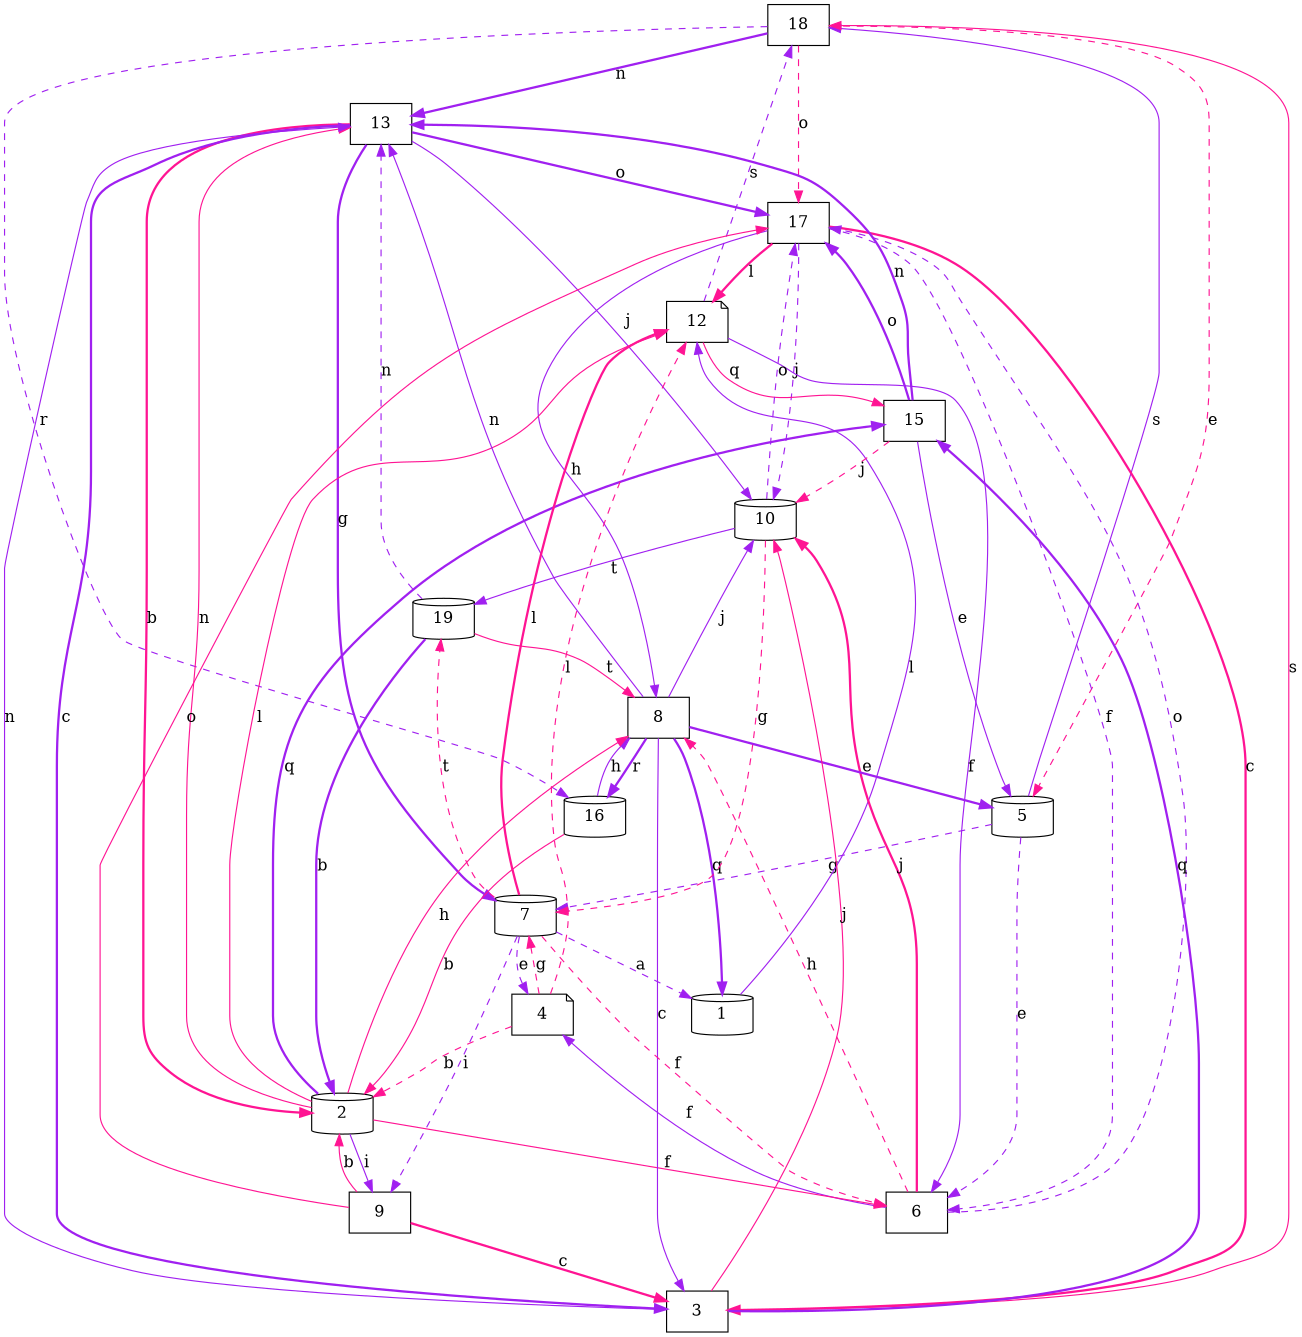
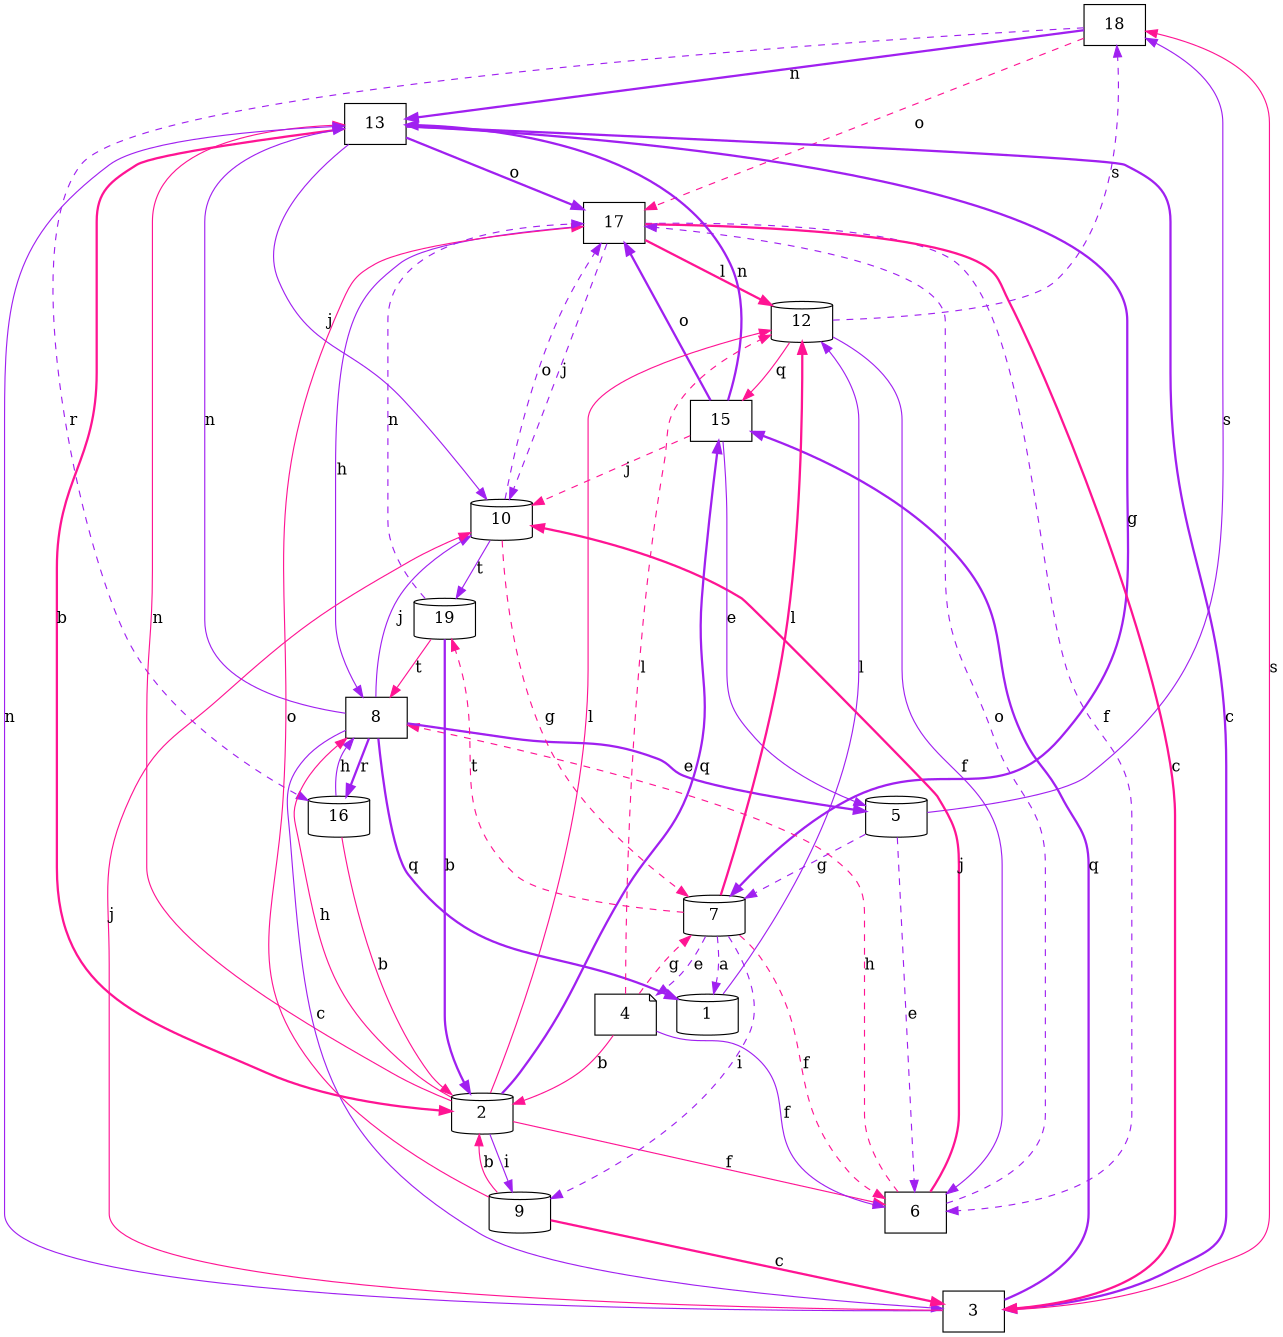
(1209, 264) -> none
(697, 322) -> (802, 322)
(381, 384) -> (388, 351)
(445, 1055) -> (574, 1076)
(716, 1151) -> (779, 1100)
(380, 1213) -> (520, 1213)
